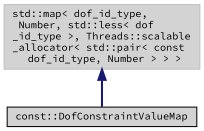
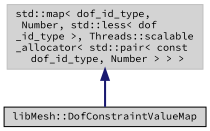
(102, 117) -> (105, 117)
